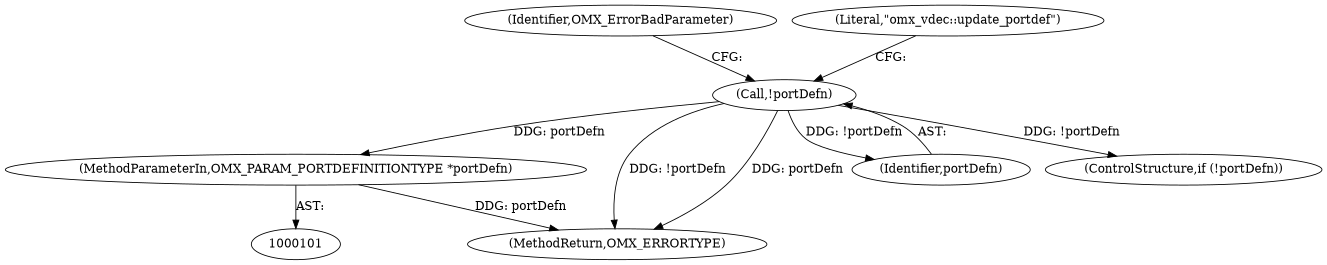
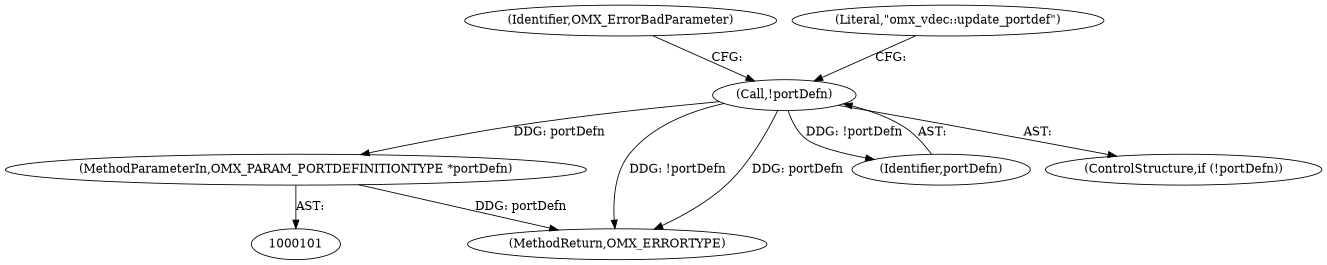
(1072, 132) -> (1040, 132)
